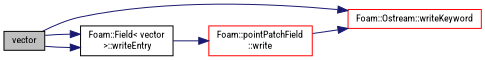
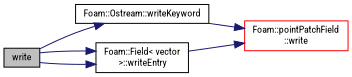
(415, 19) -> (142, 14)
(325, 32) -> (222, 25)
(24, 41) -> (22, 58)
